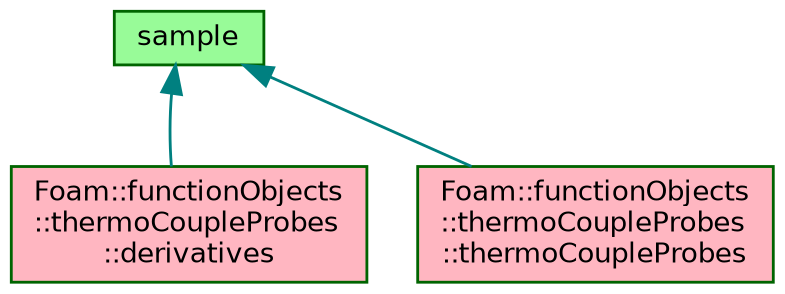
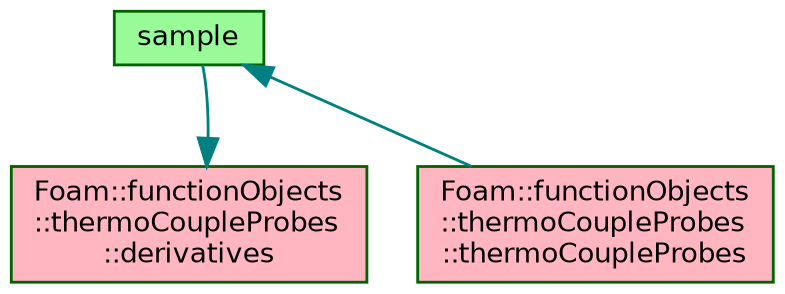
(170, 130) -> (207, 101)
